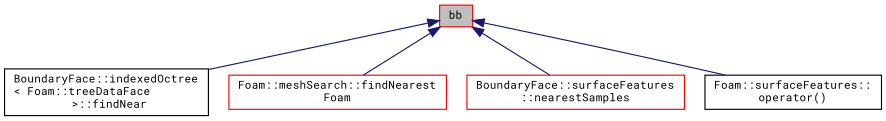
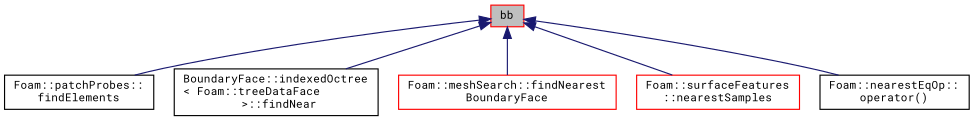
none -> (79, 92)
(338, 92) -> (507, 92)
(576, 92) -> (718, 92)
(793, 92) -> (895, 92)
